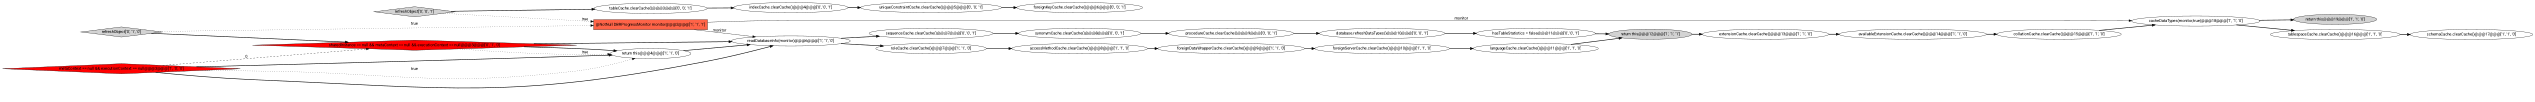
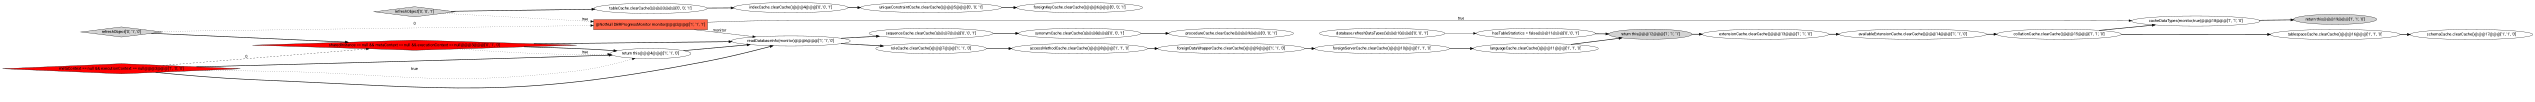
(1461, 18) -> (1461, 18)
(415, 24) -> (415, 24)
(2264, 28) -> (2194, 34)
(1305, 33) -> none
(1459, 33) -> (1459, 33)
